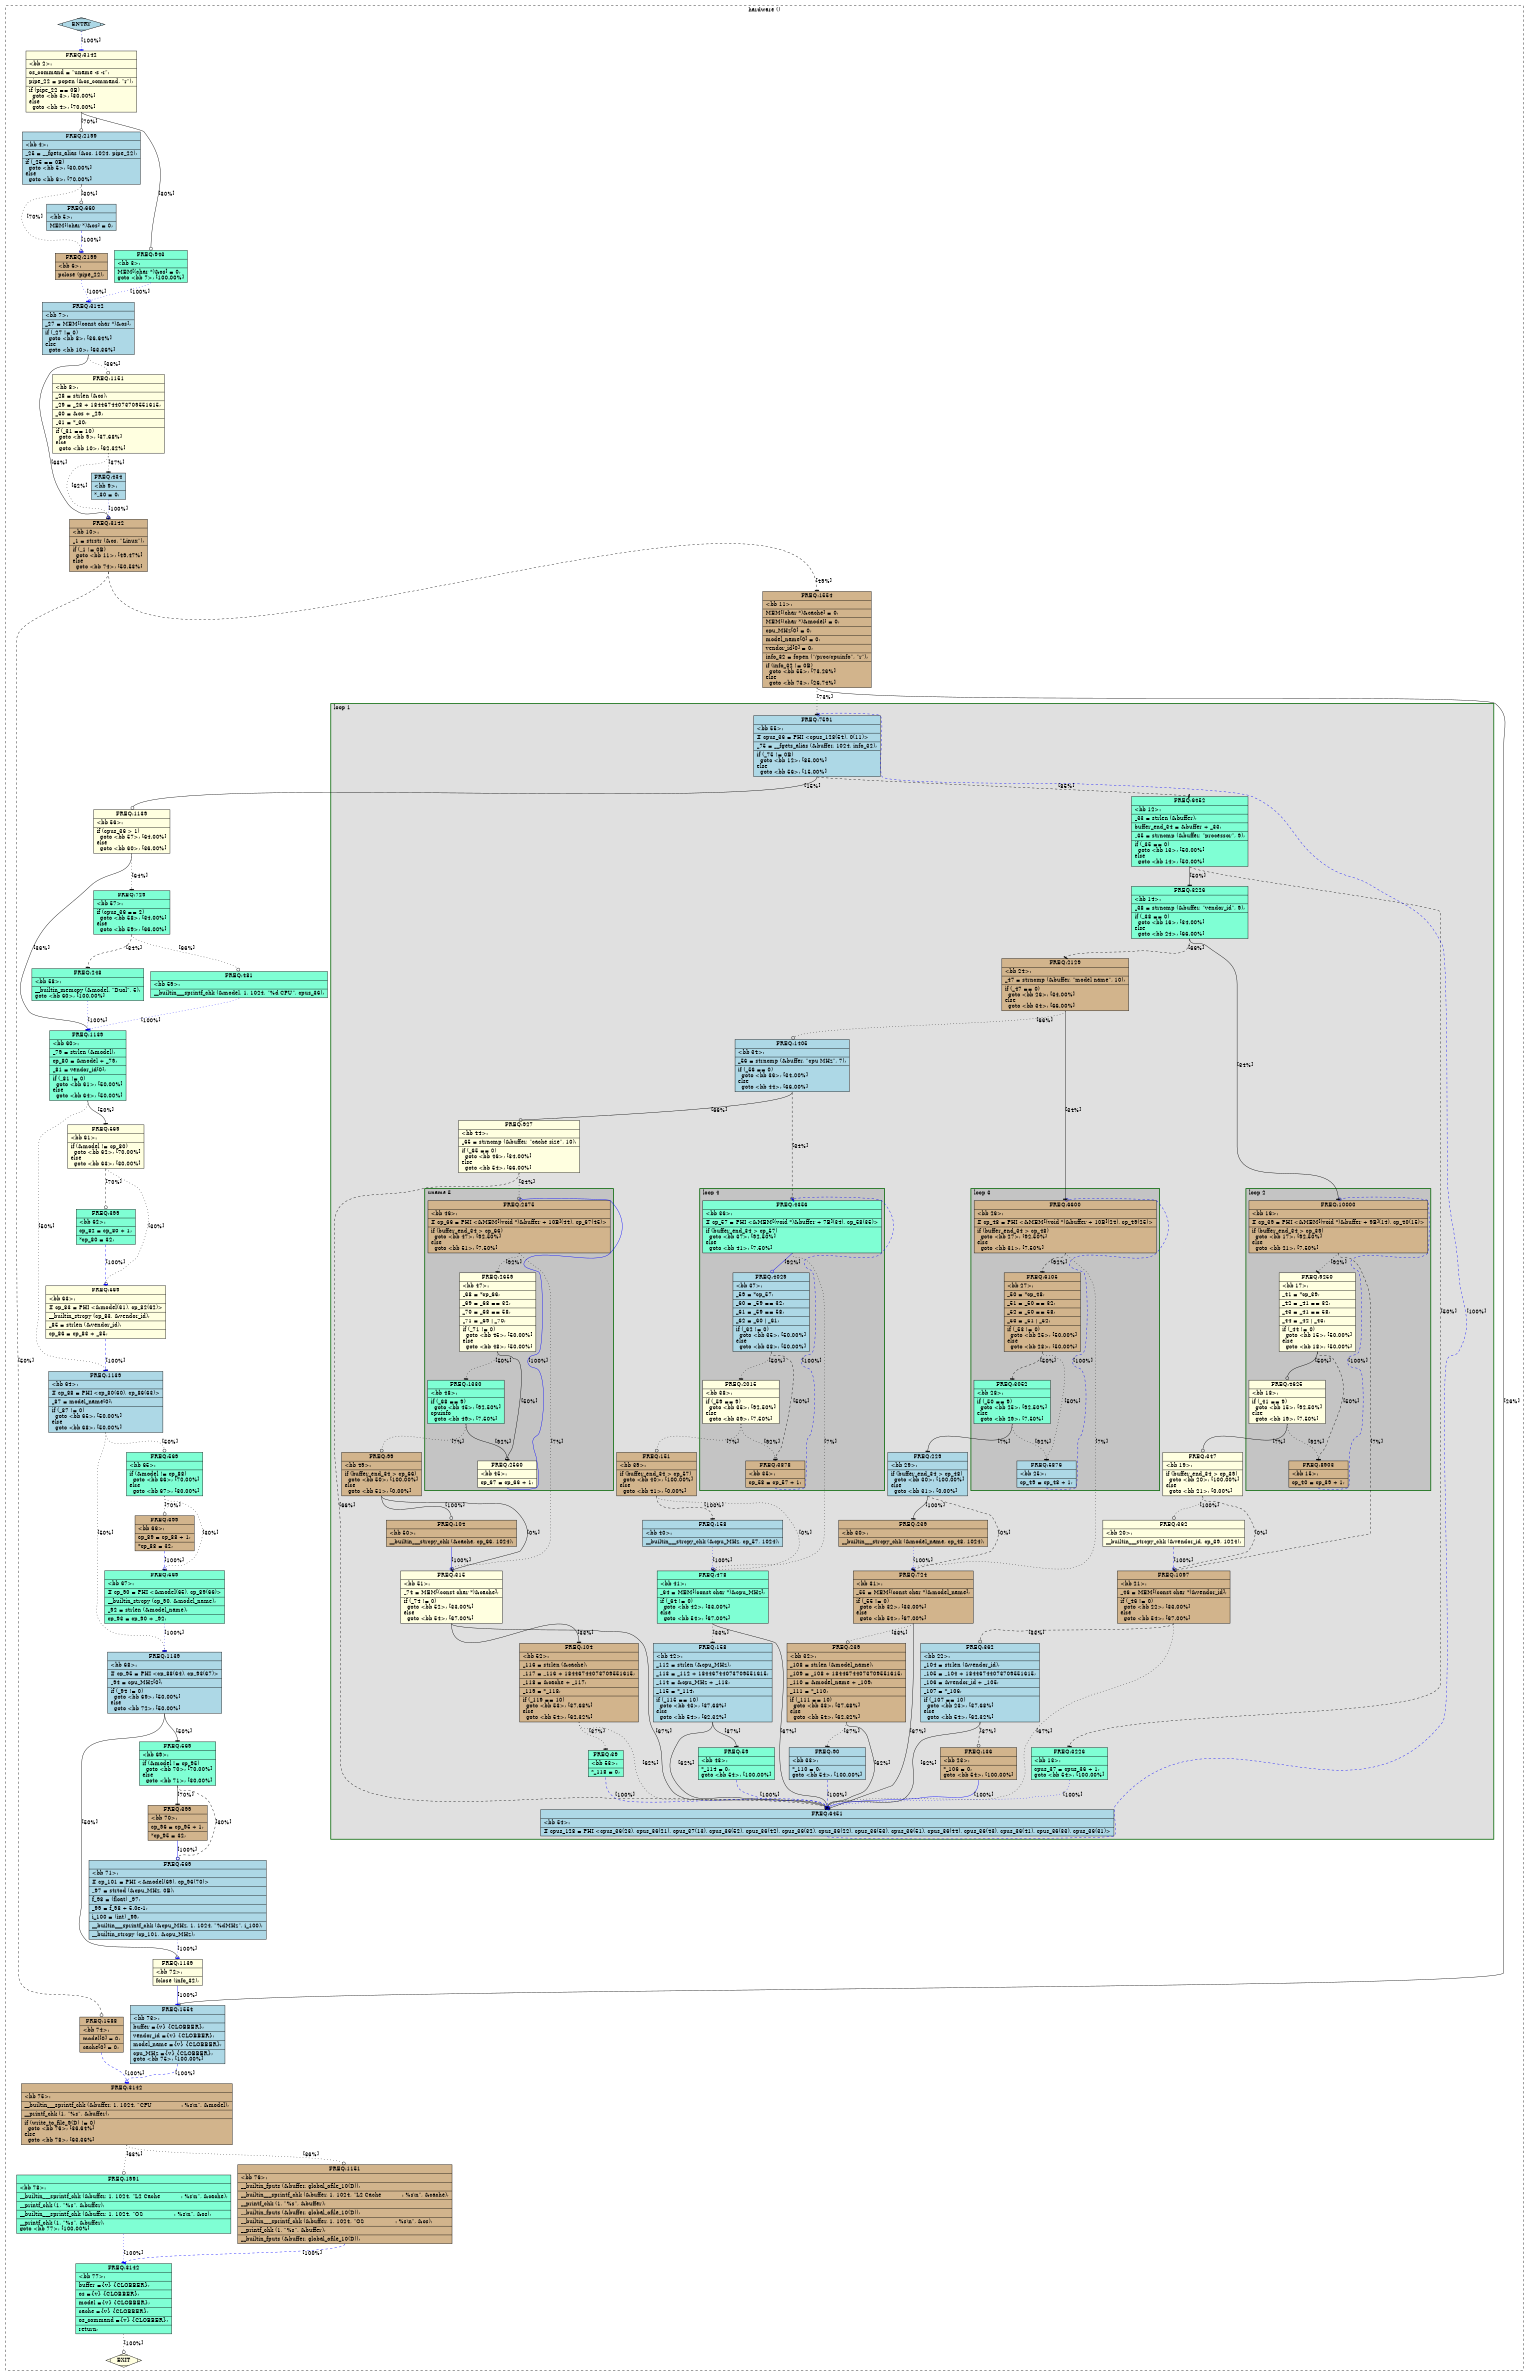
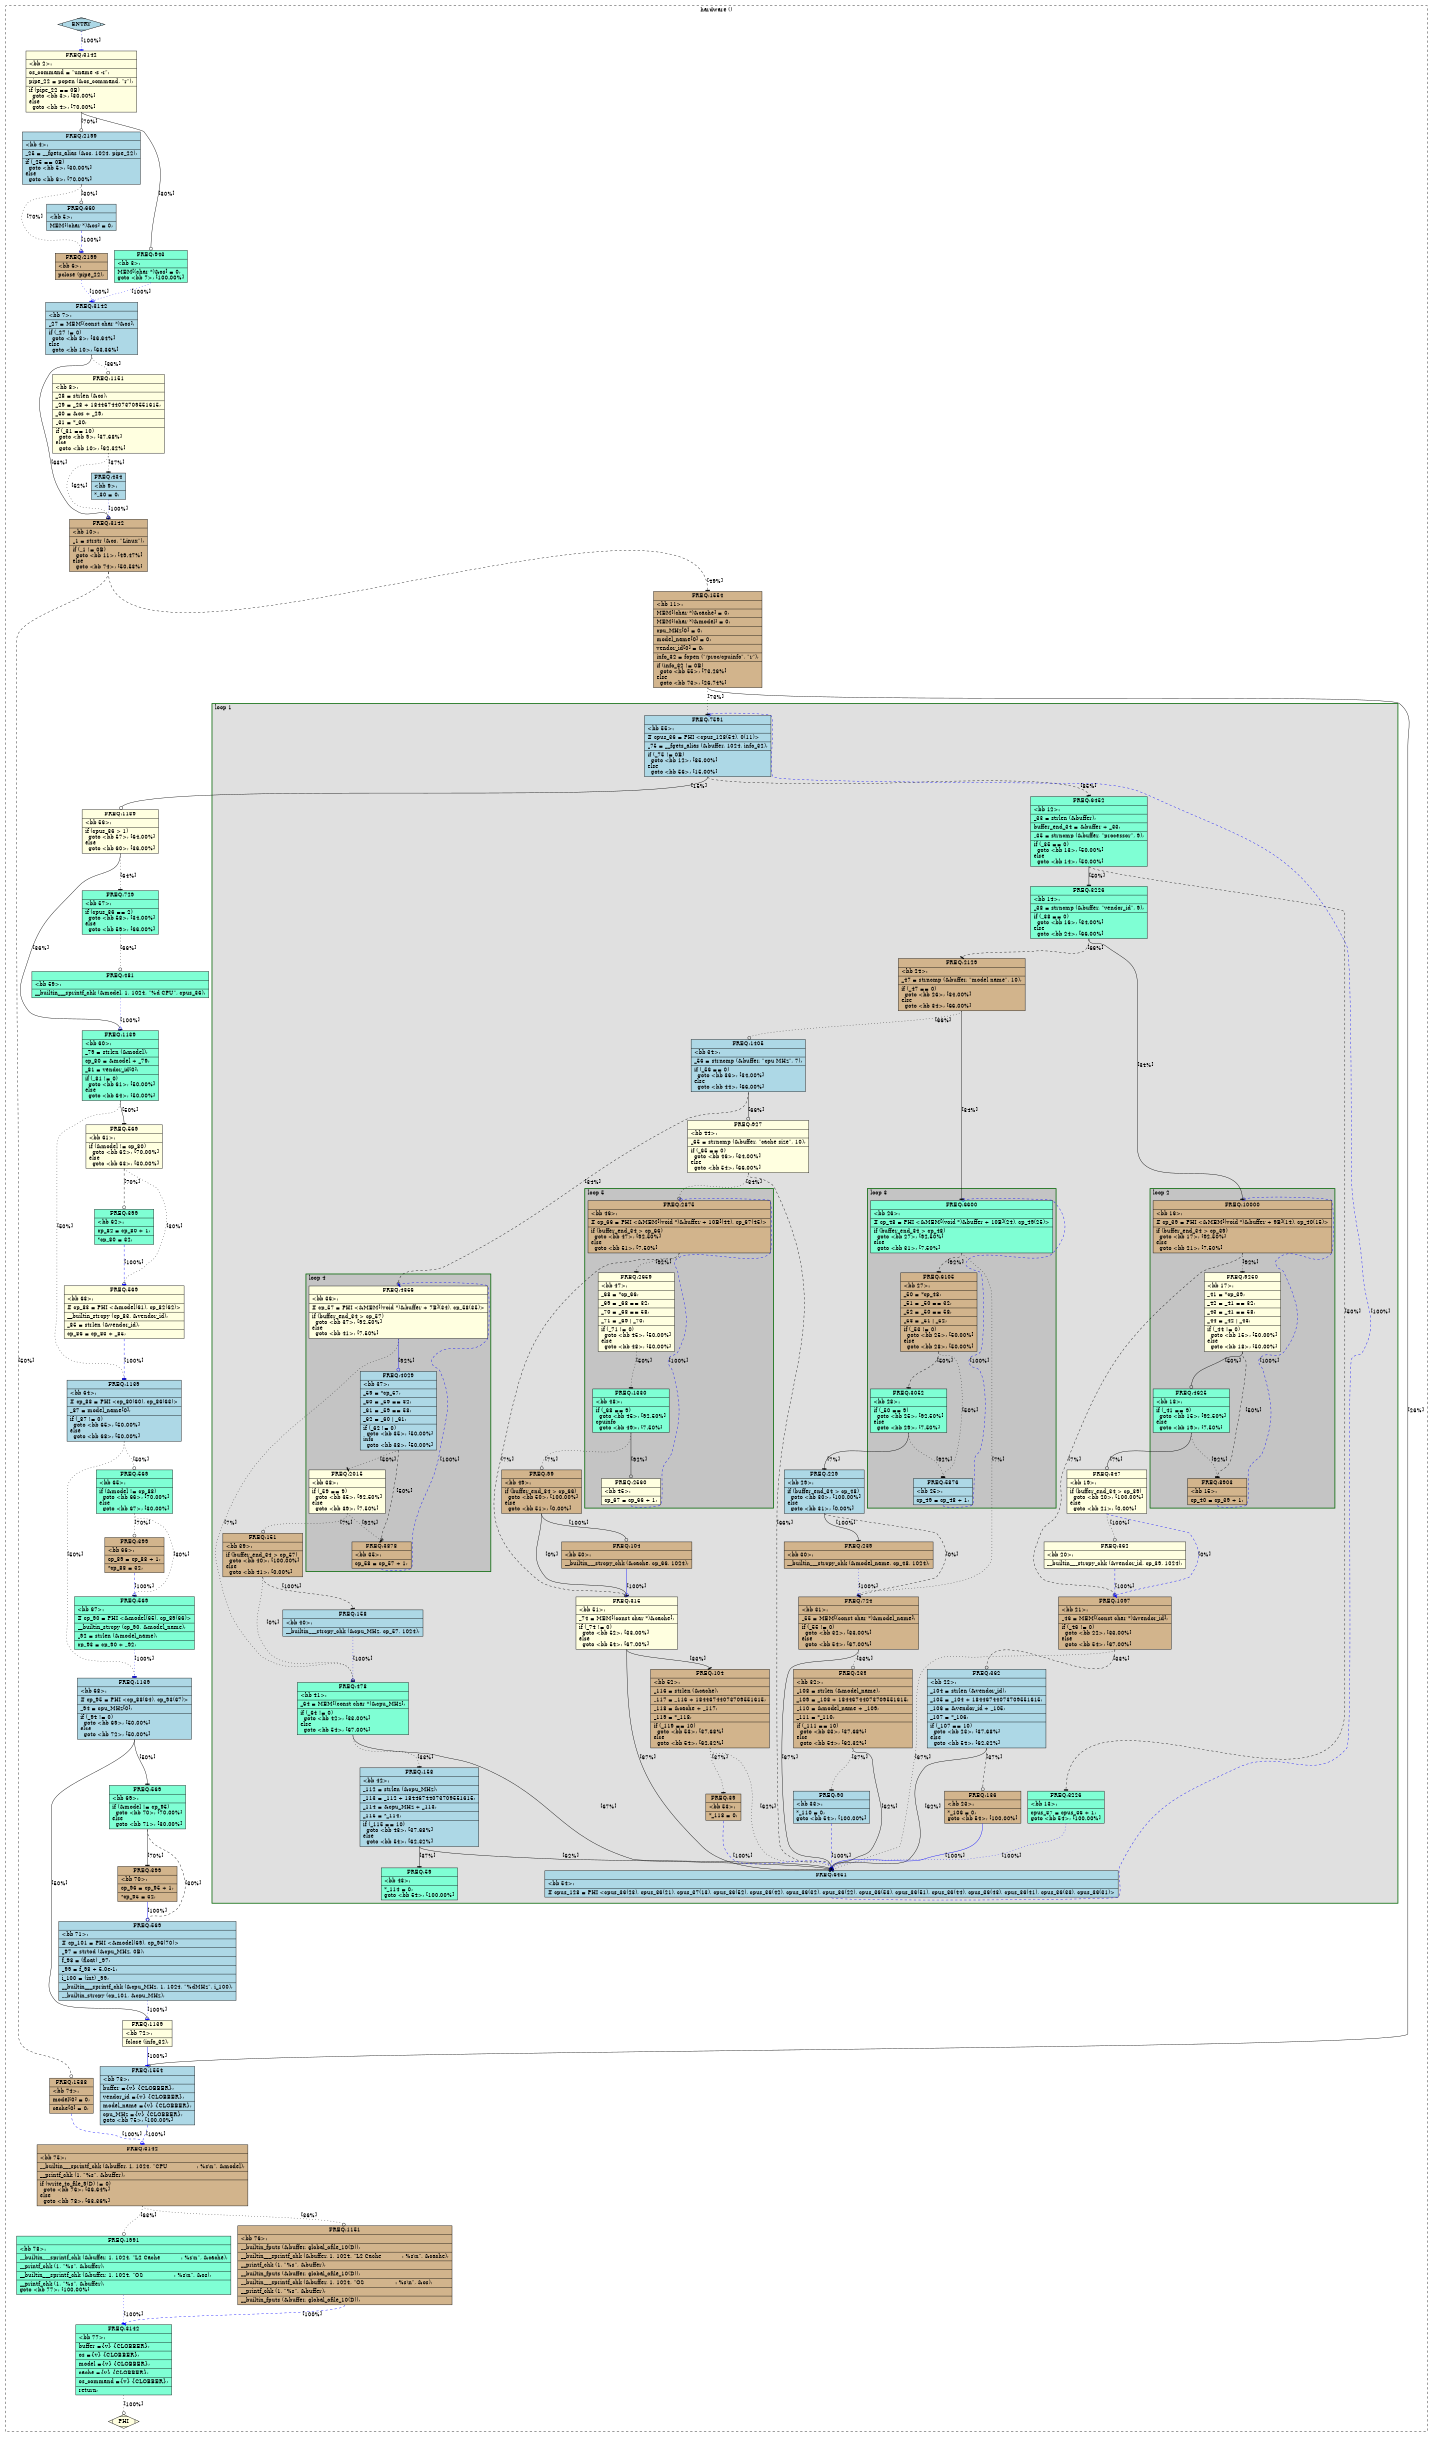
(88, 985) -> none
(440, 1193) -> (596, 1193)
(792, 1227) -> (398, 1312)
(1065, 1227) -> (962, 1227)
(540, 1276) -> (680, 1284)
(742, 1341) -> (369, 1440)
(520, 1398) -> none
(1287, 1402) -> (1191, 1411)
(551, 1444) -> (509, 1421)
(1252, 1544) -> (1198, 1550)
(606, 1764) -> (723, 1807)
(756, 1796) -> none
(124, 2360) -> (124, 2422)
